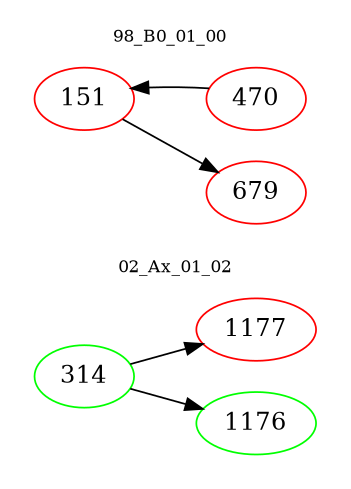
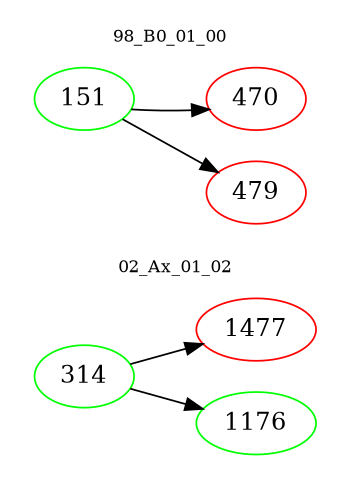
(179, 87) -> (161, 111)
(84, 99) -> (84, 99)
(256, 193) -> (256, 193)
(256, 330) -> (256, 330)
